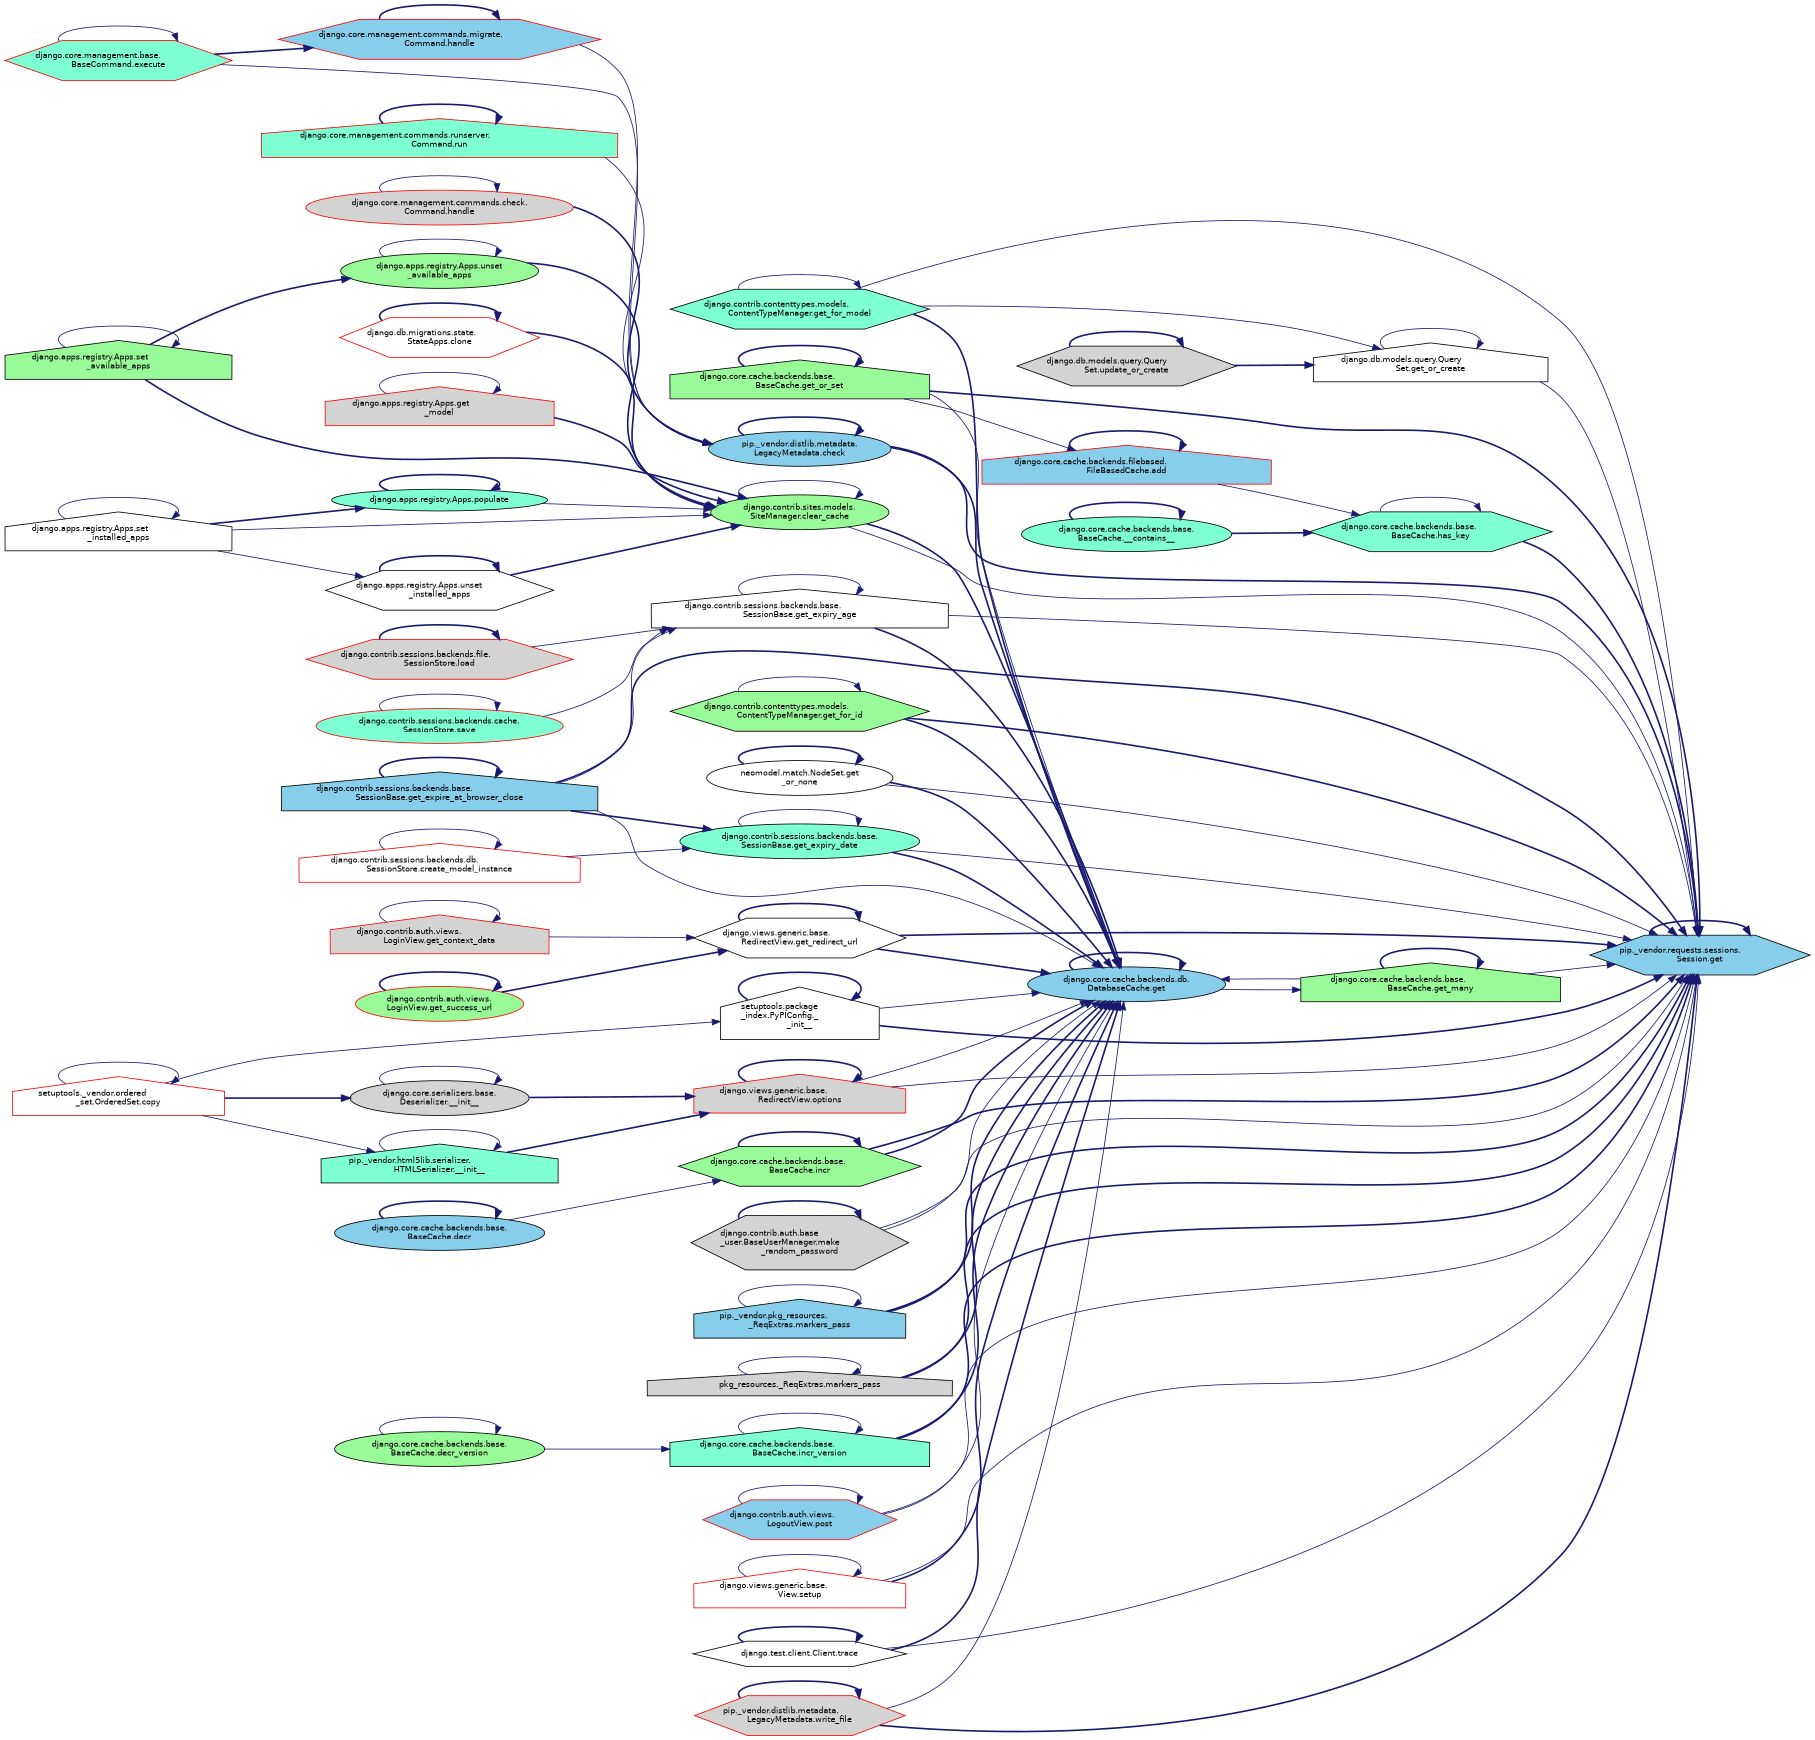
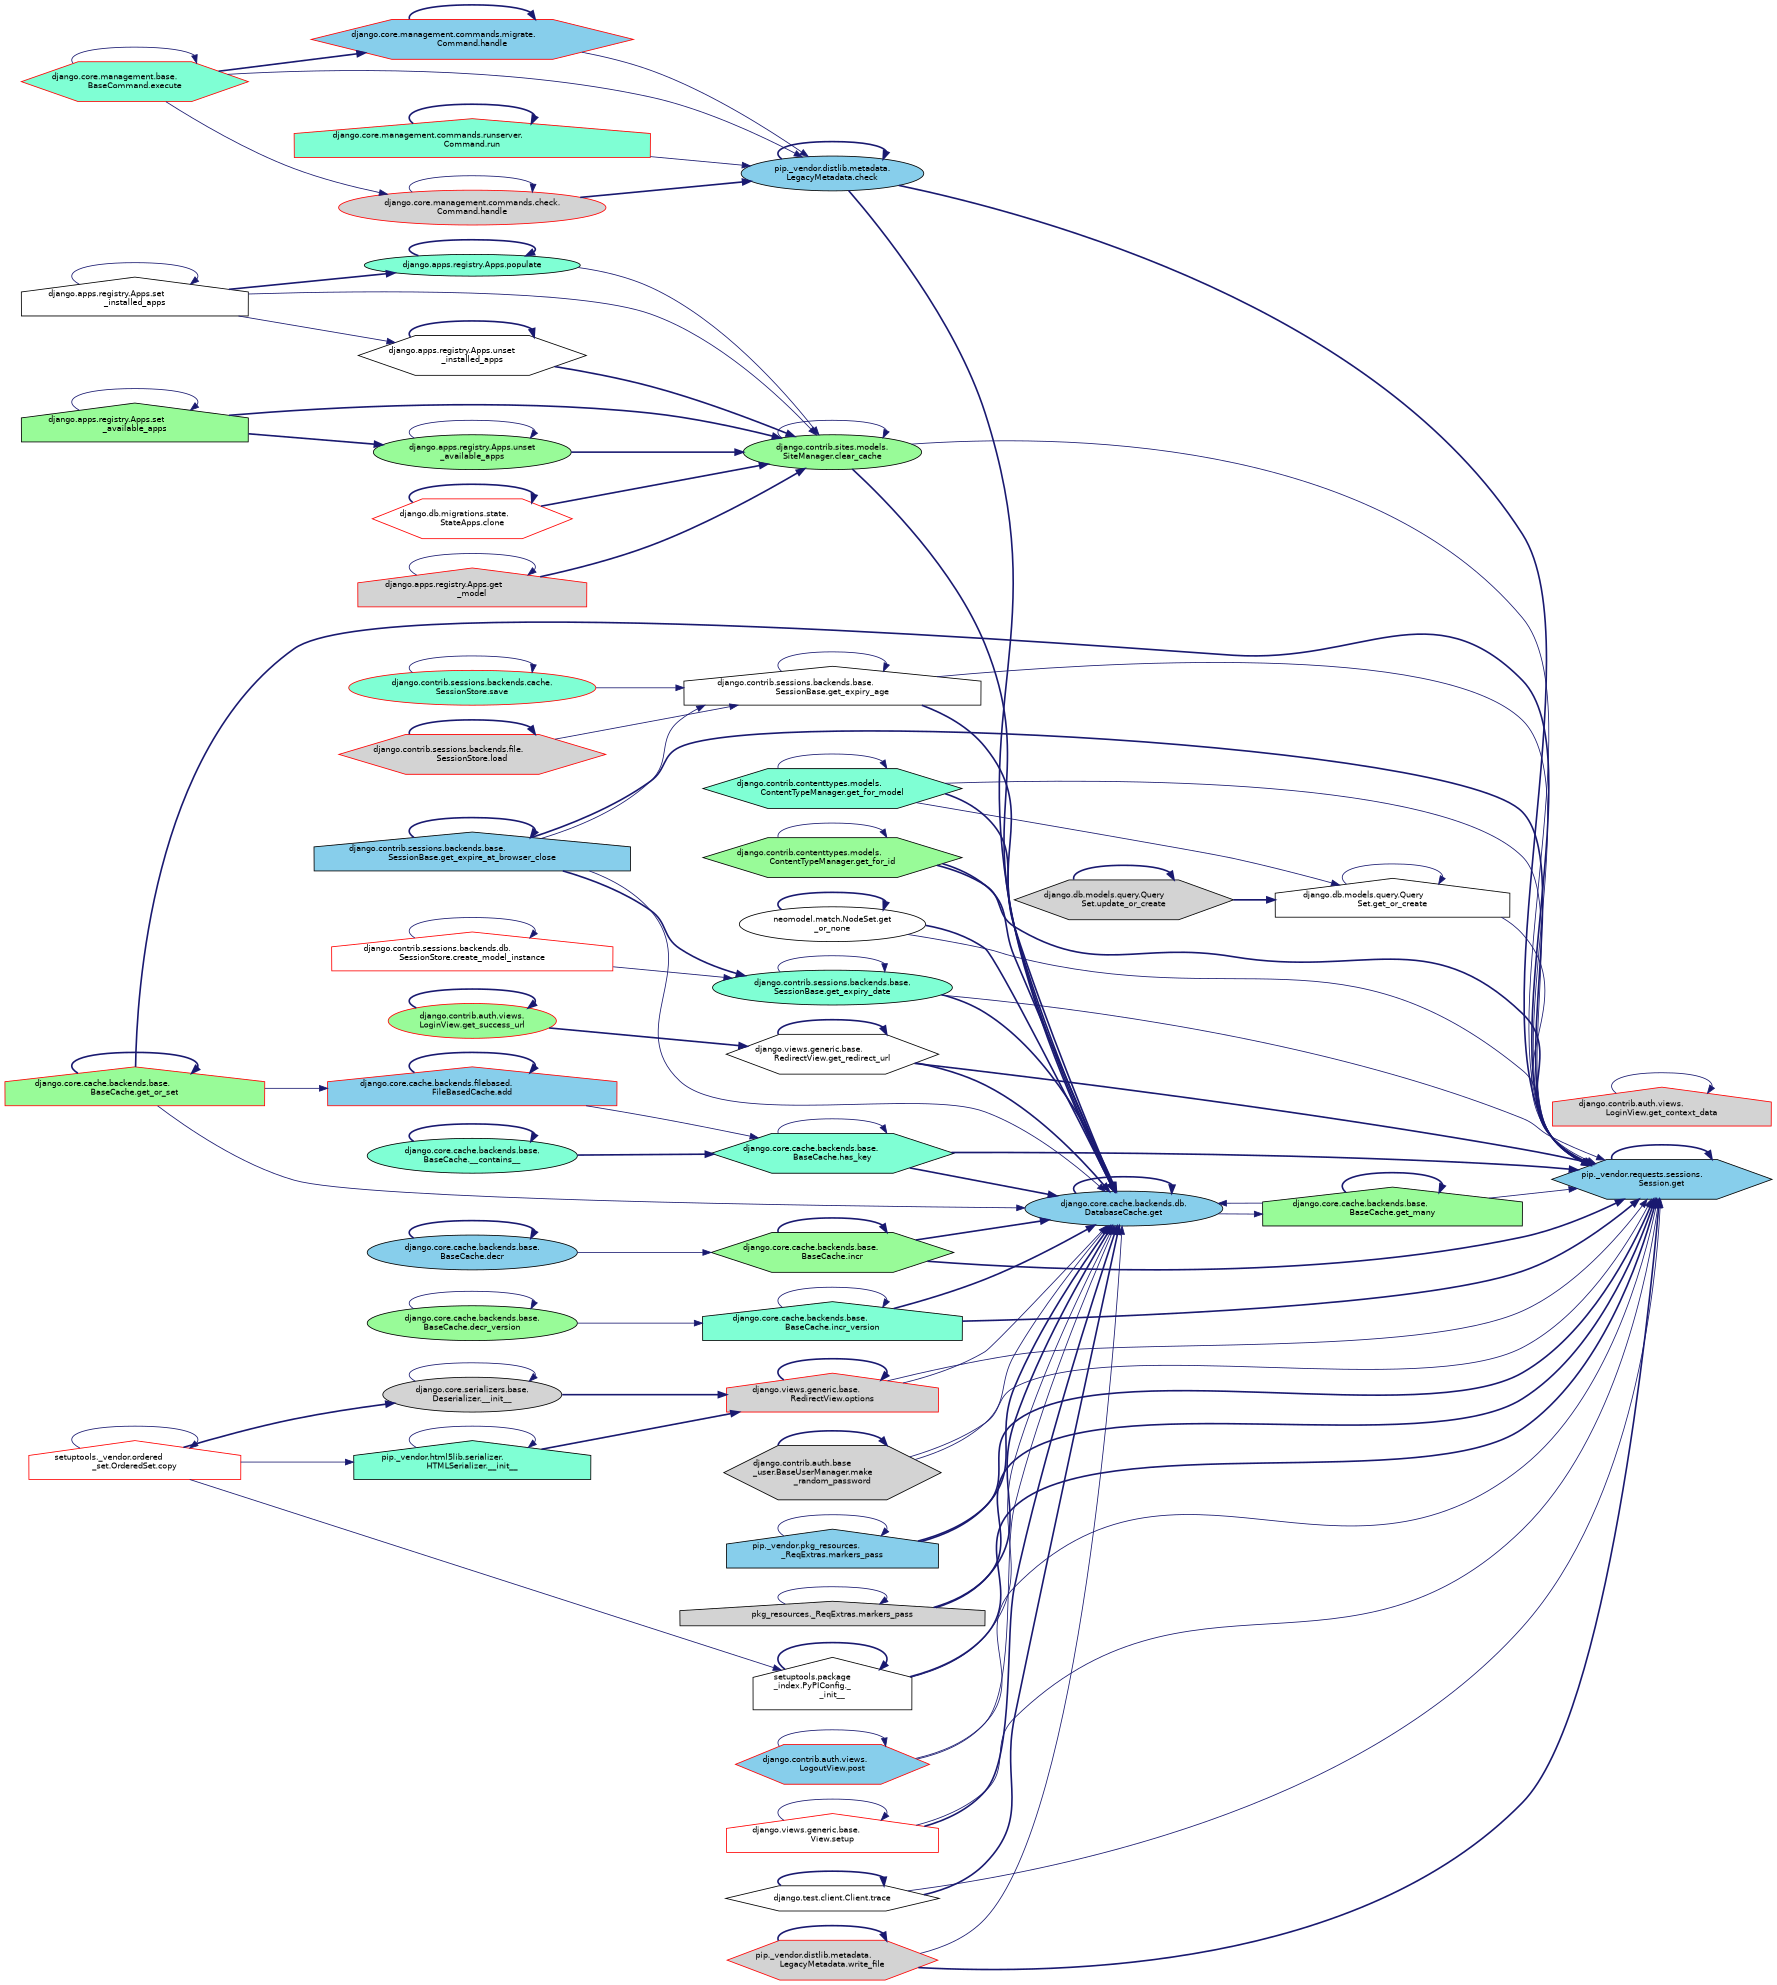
none -> (268, 158)
(800, 381) -> (135, 1088)
(618, 937) -> none
none -> (979, 1181)
